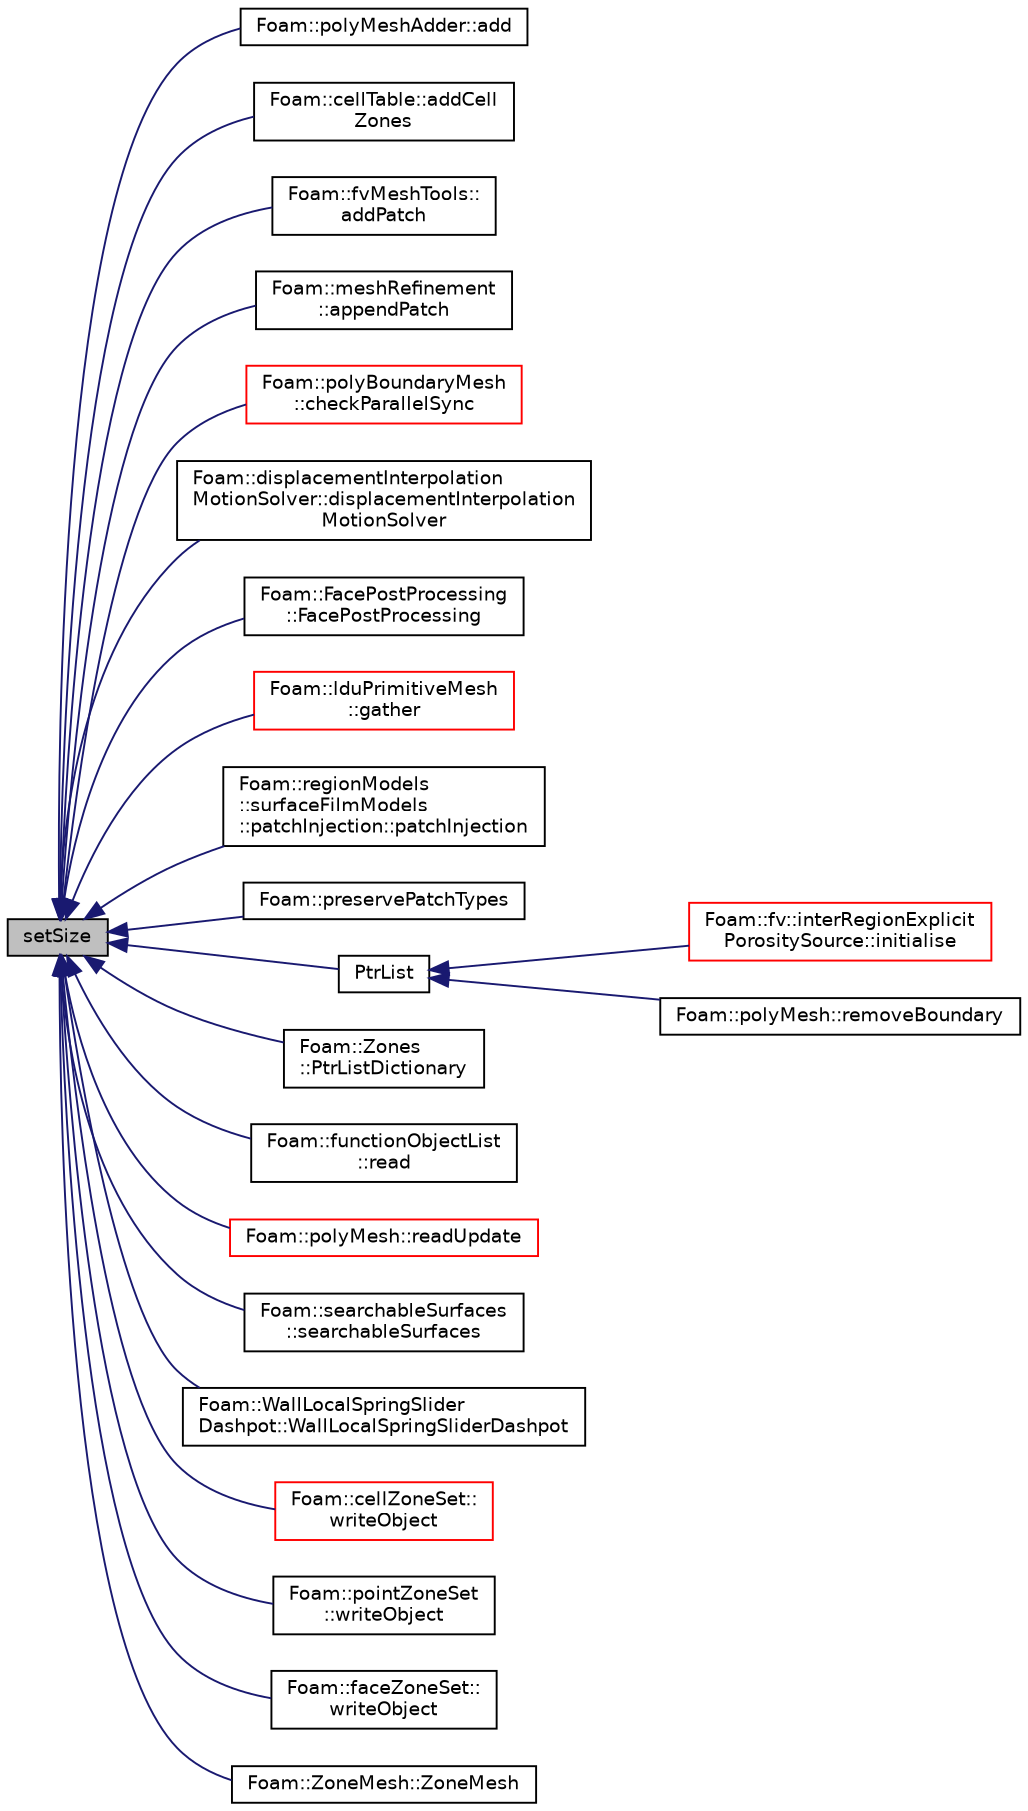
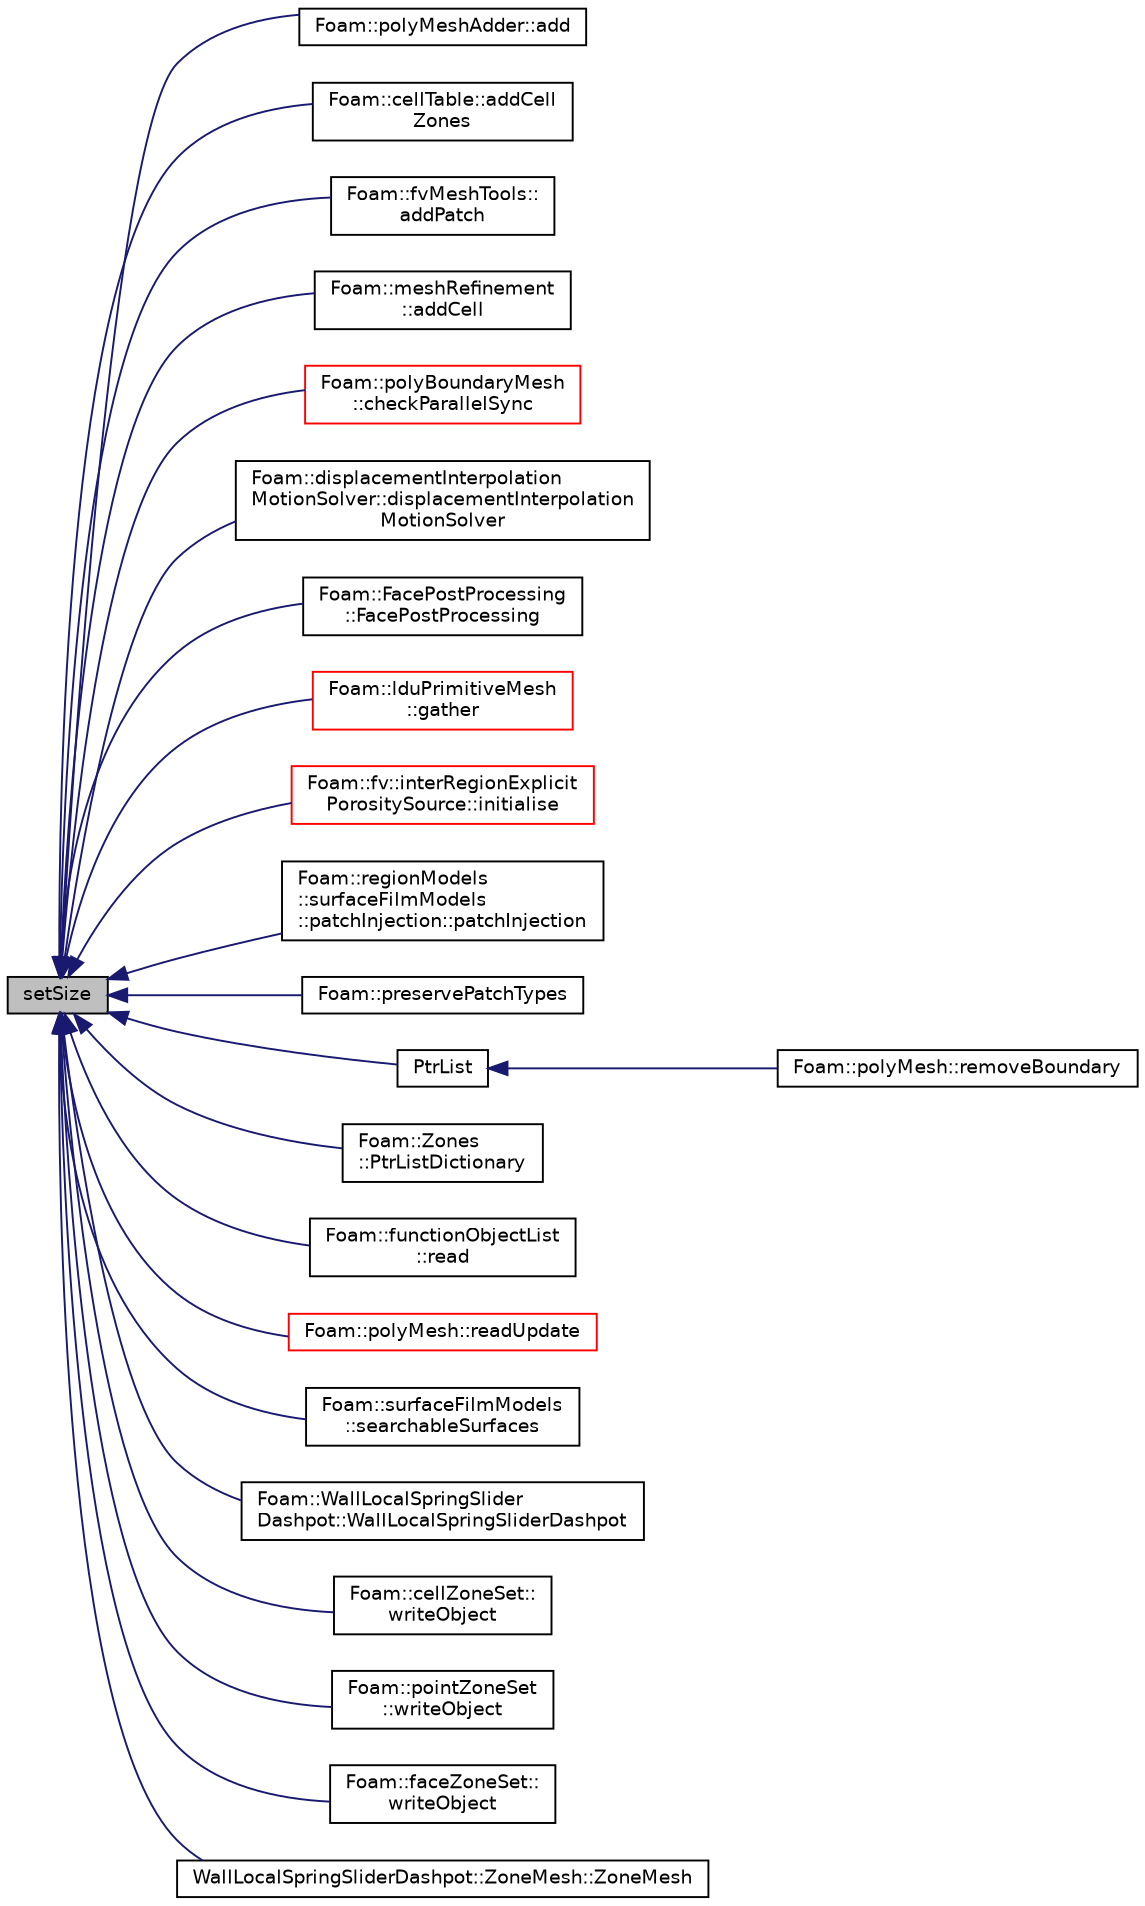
(384, 300) -> (443, 300)
(569, 957) -> (164, 853)
(384, 1322) -> (443, 1417)
(384, 1511) -> (443, 1605)
(384, 1784) -> (443, 1879)
